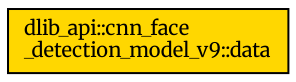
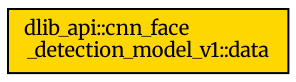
(148, 41) -> (148, 41)
